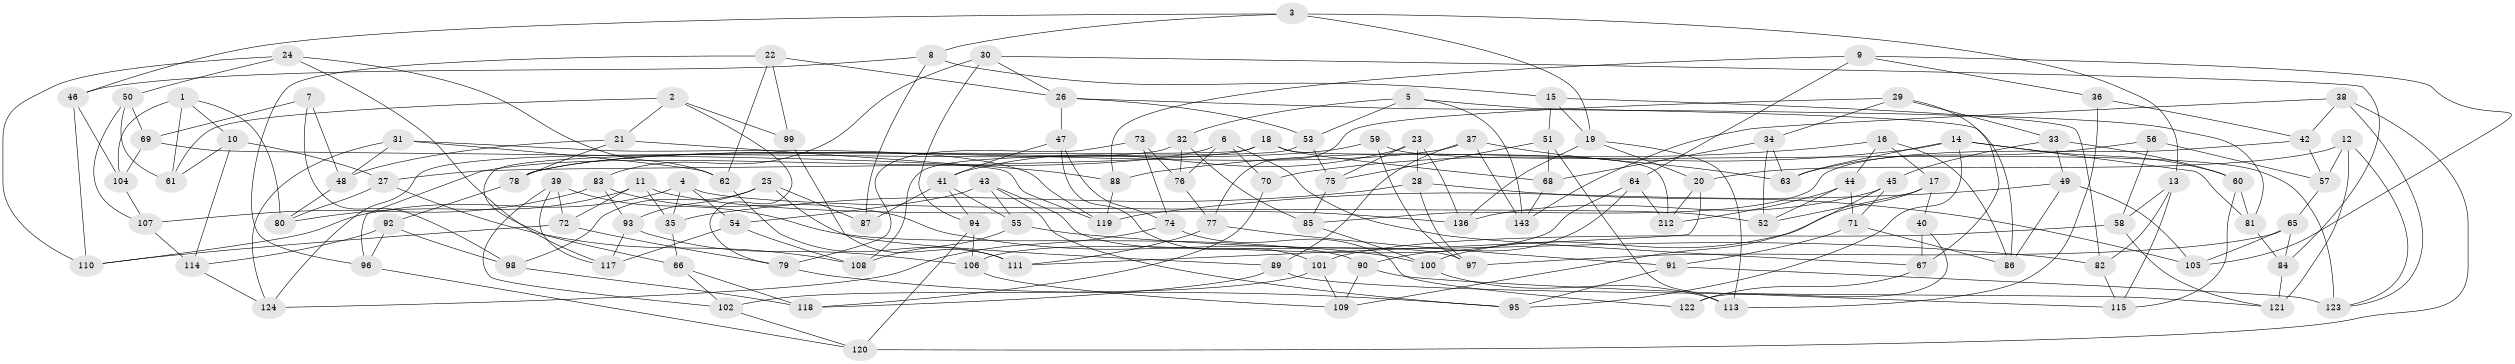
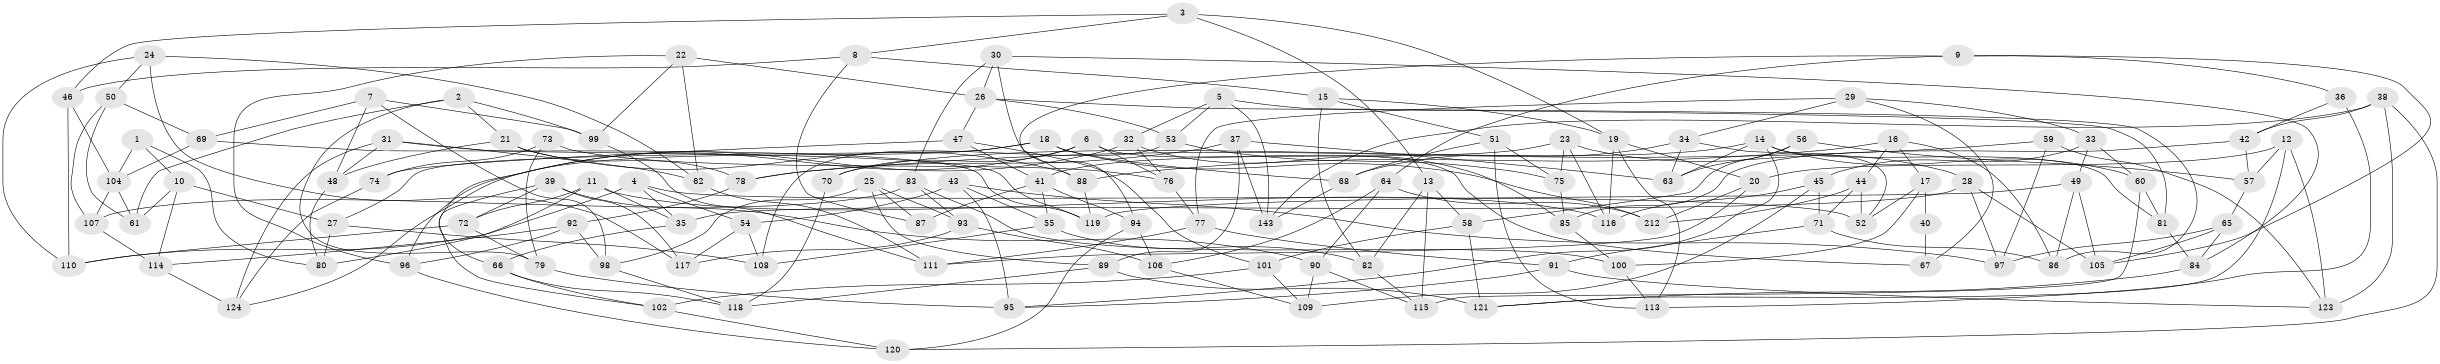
none -> (489, 116)
(177, 140) -> (125, 203)
(1461, 224) -> (1609, 224)
(1688, 308) -> none
